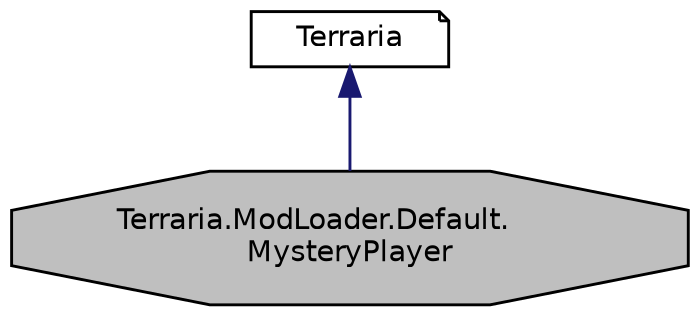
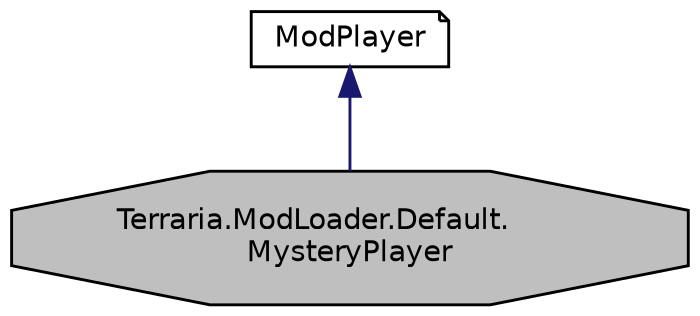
(350, 39) -> (350, 39)
